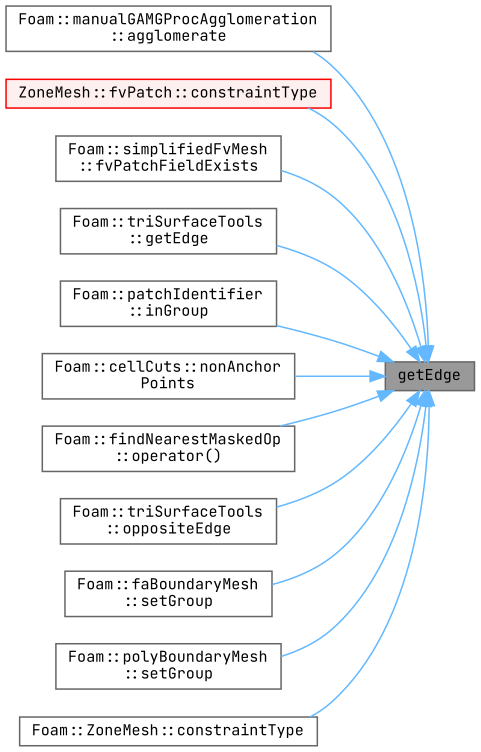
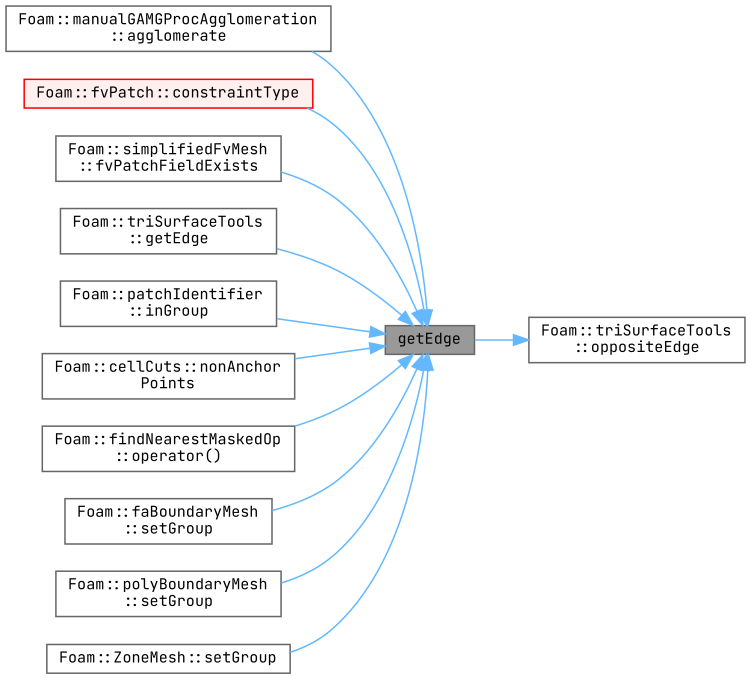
(168, 94) -> (168, 94)
(354, 469) -> (494, 340)
(168, 731) -> (168, 659)
